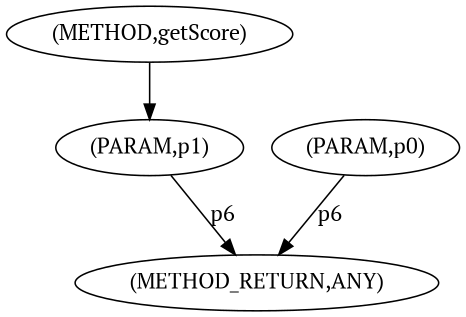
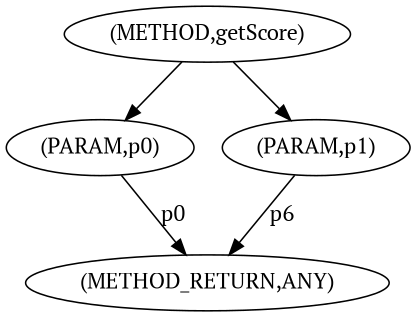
none -> (159, 85)
(330, 215) -> (173, 215)
